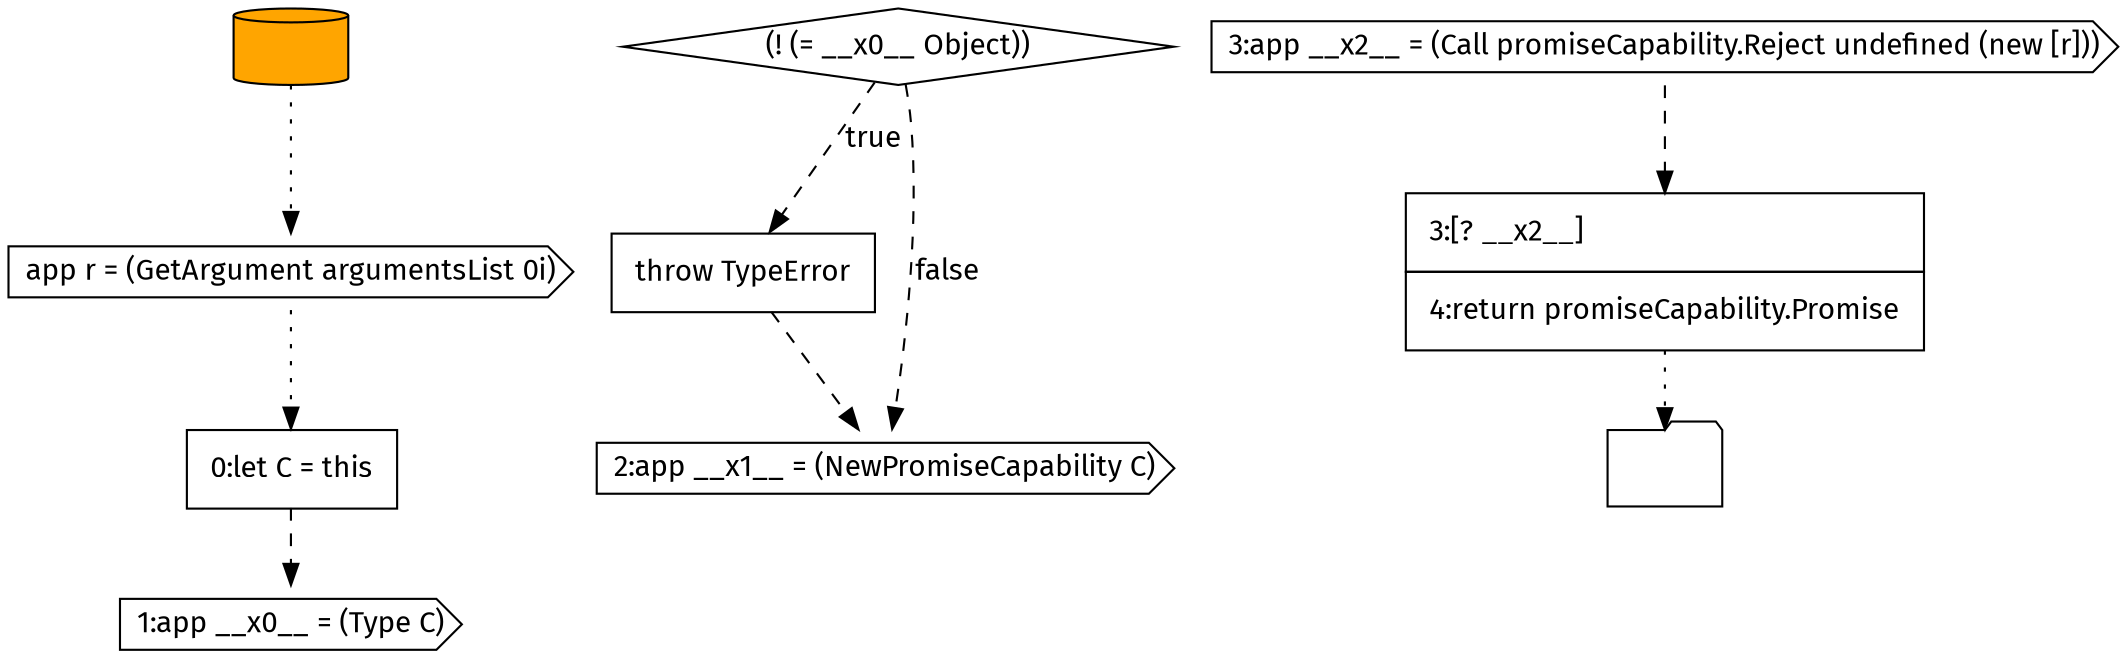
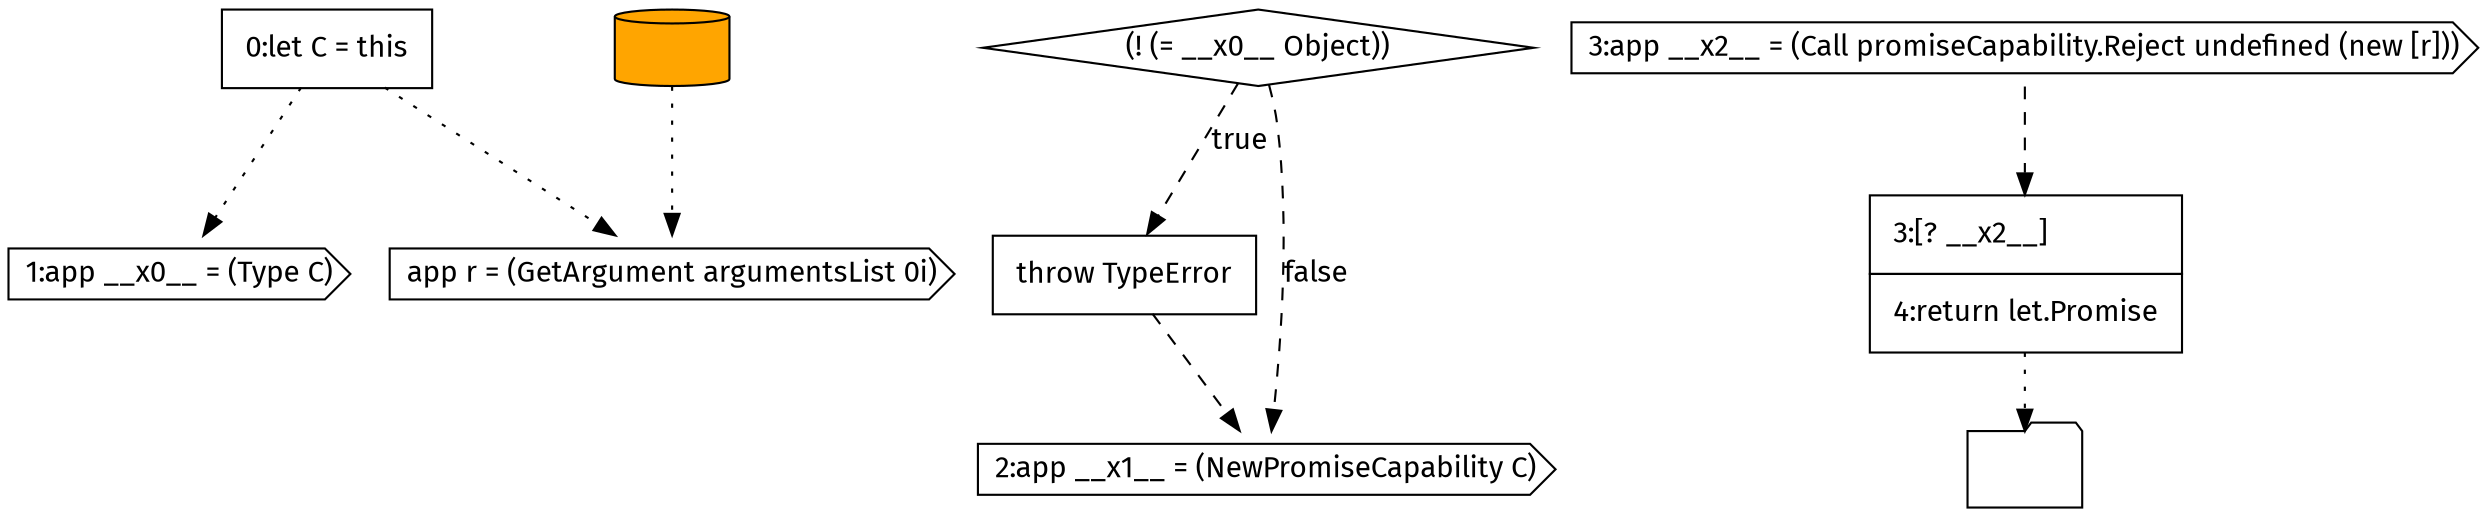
(1665, 310) -> (2026, 312)
(291, 359) -> (491, 156)
(291, 536) -> (258, 153)
